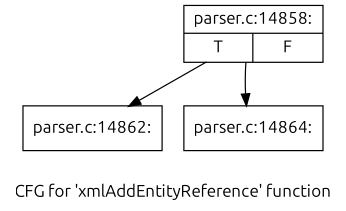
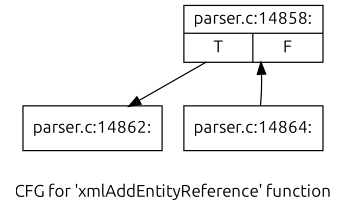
(245, 78) -> (261, 90)
